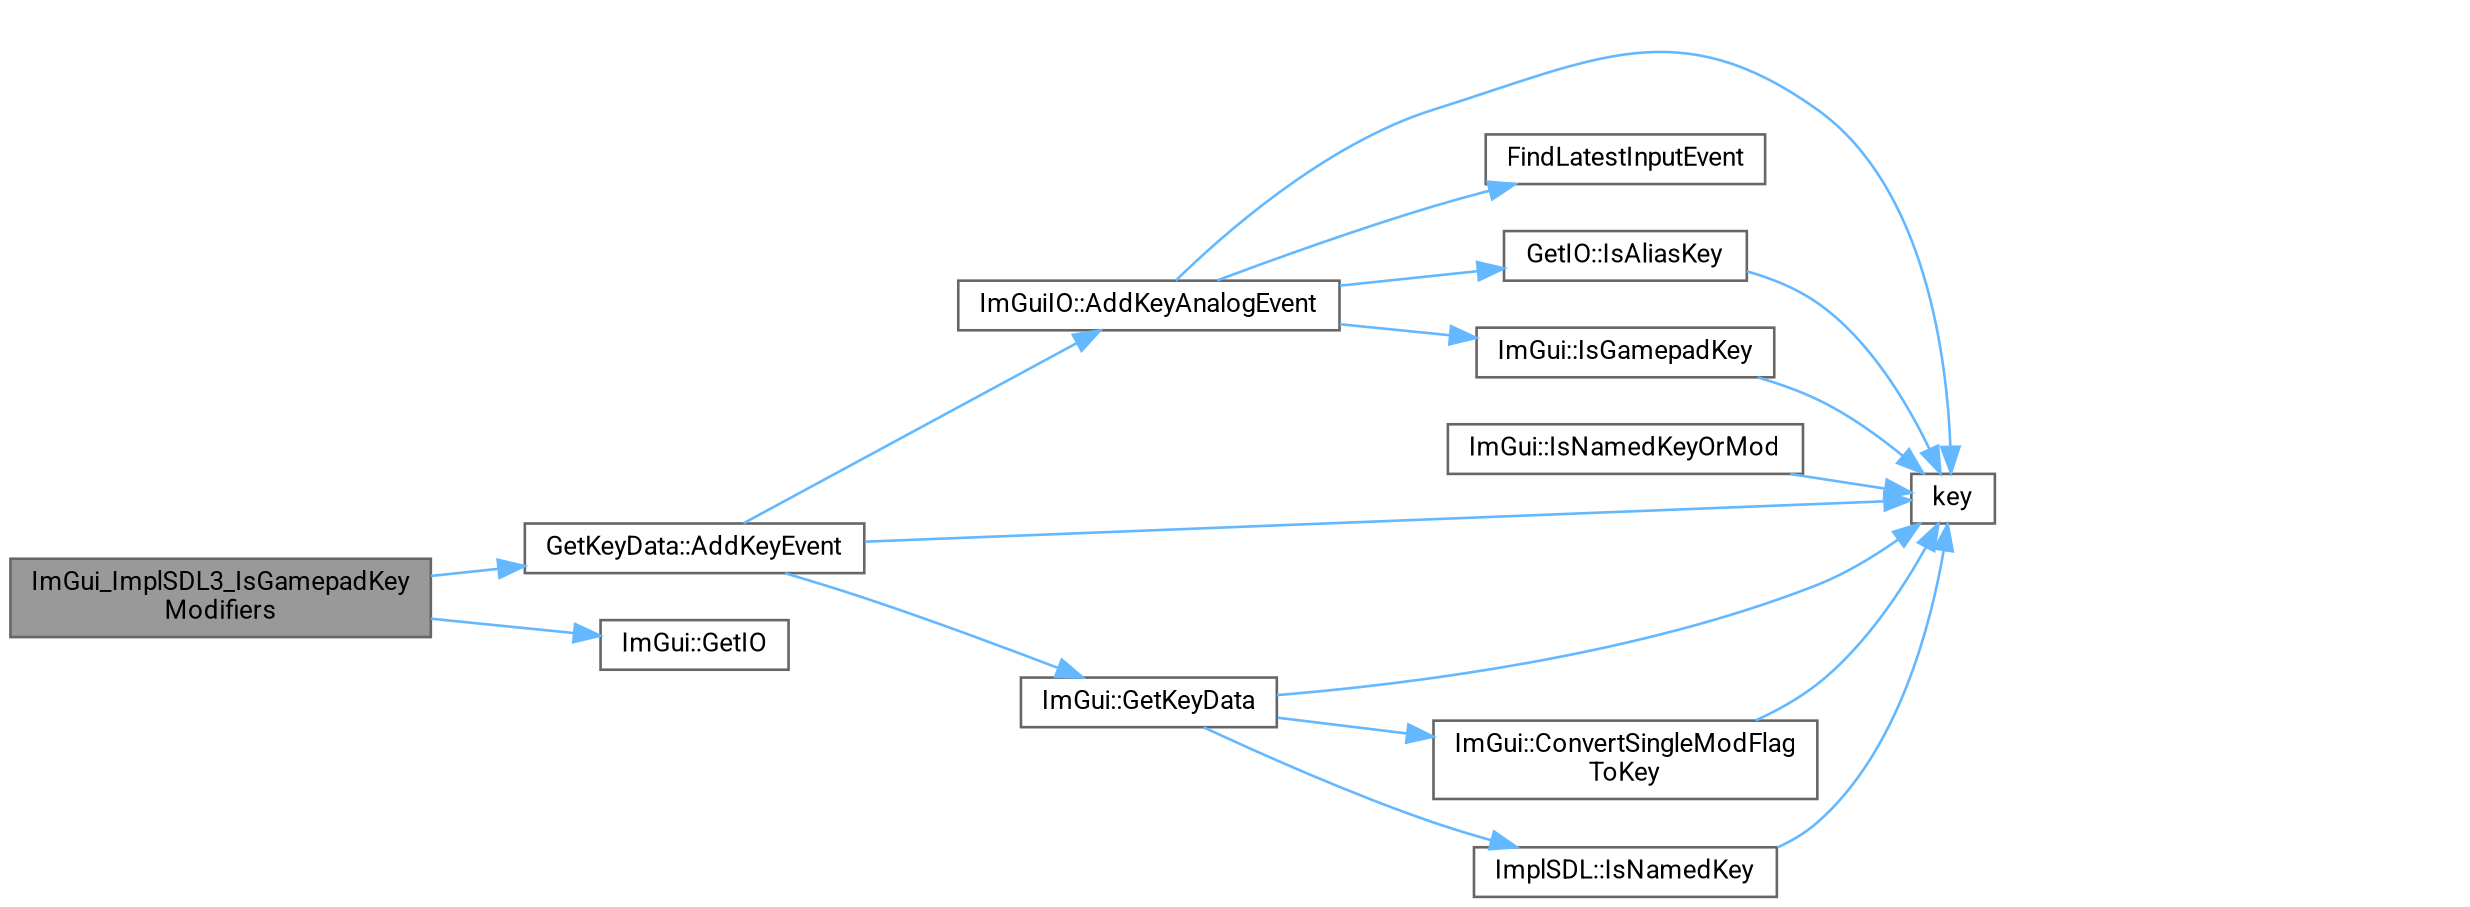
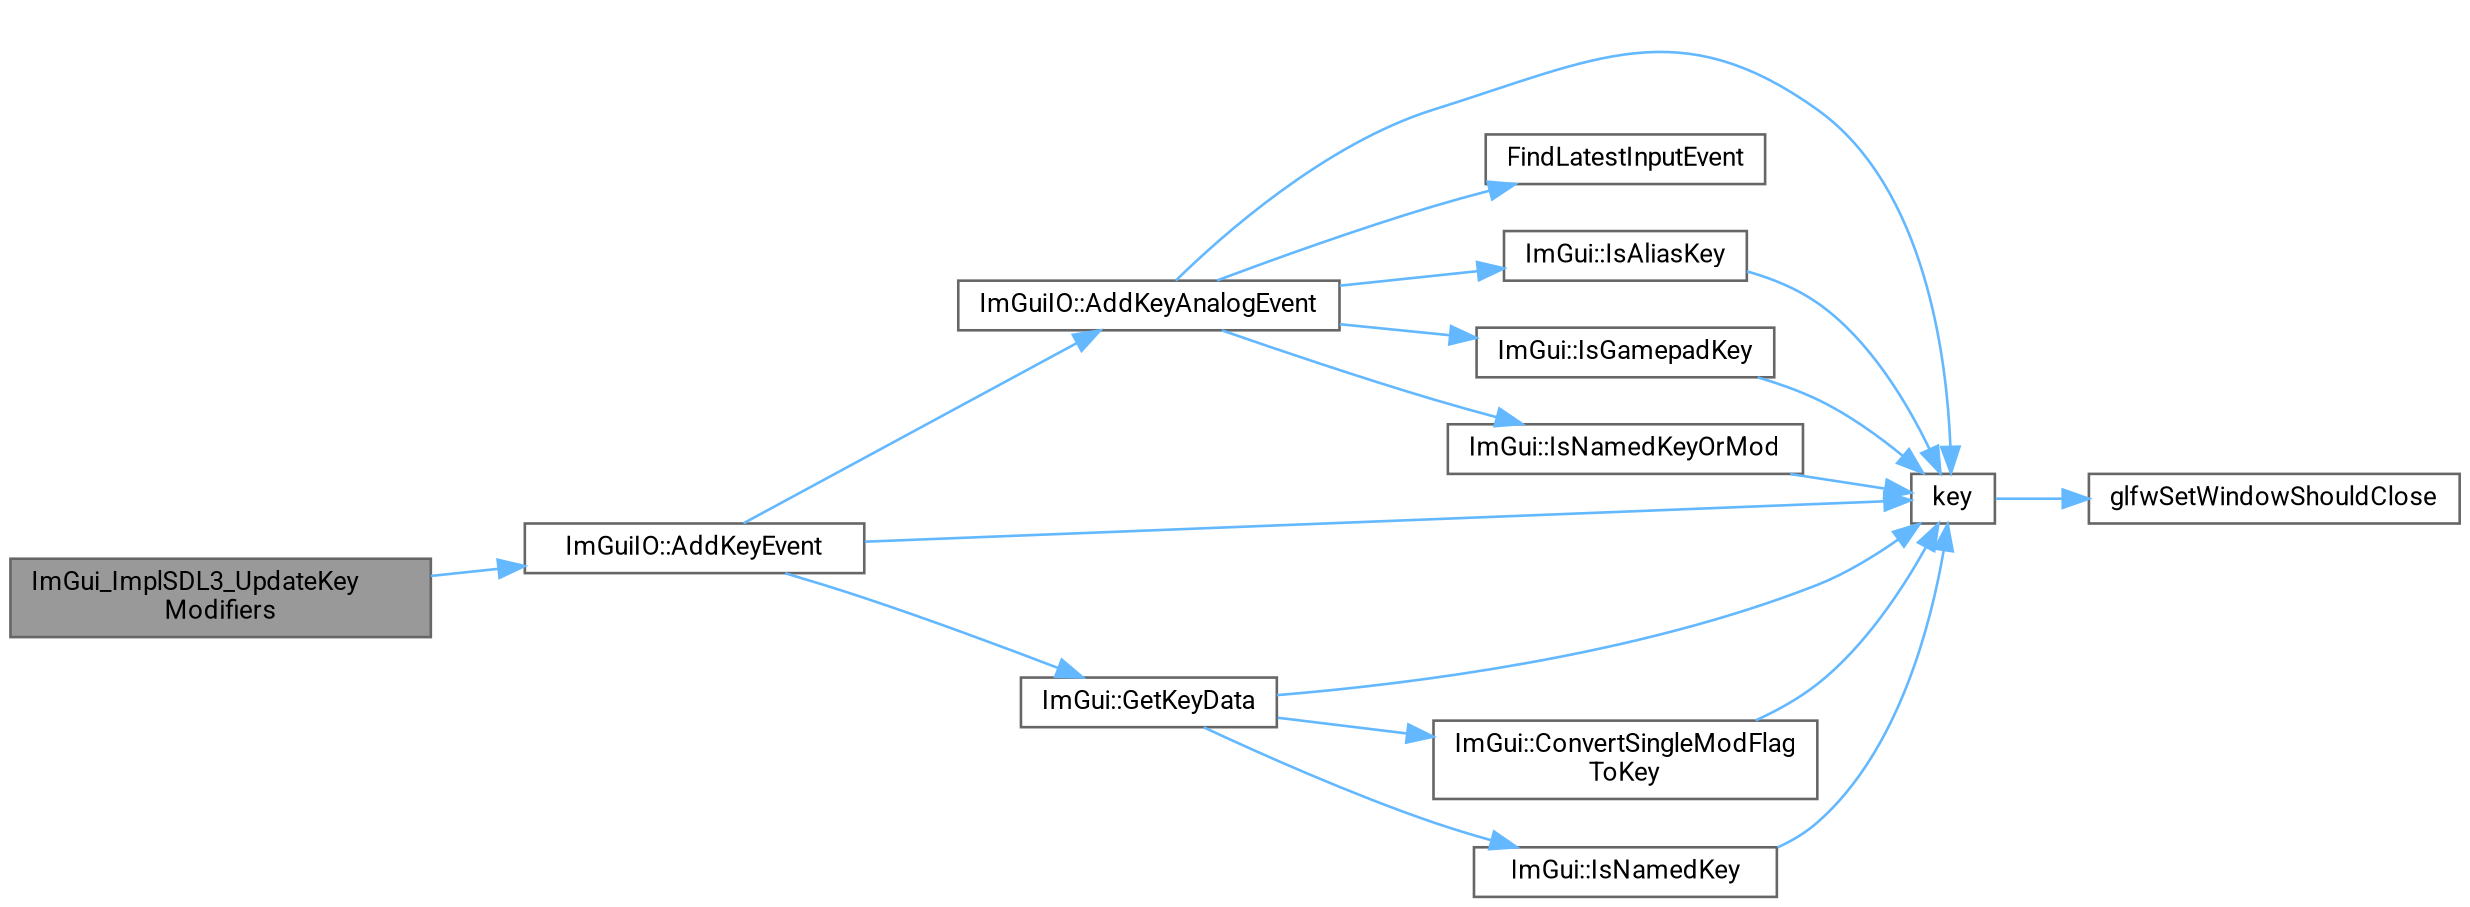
(1625, 256) -> (1625, 256)
none -> (1359, 376)
none -> (2274, 499)
(695, 548) -> (695, 548)
(221, 598) -> (221, 598)
(695, 645) -> none
(1625, 872) -> (1625, 872)
